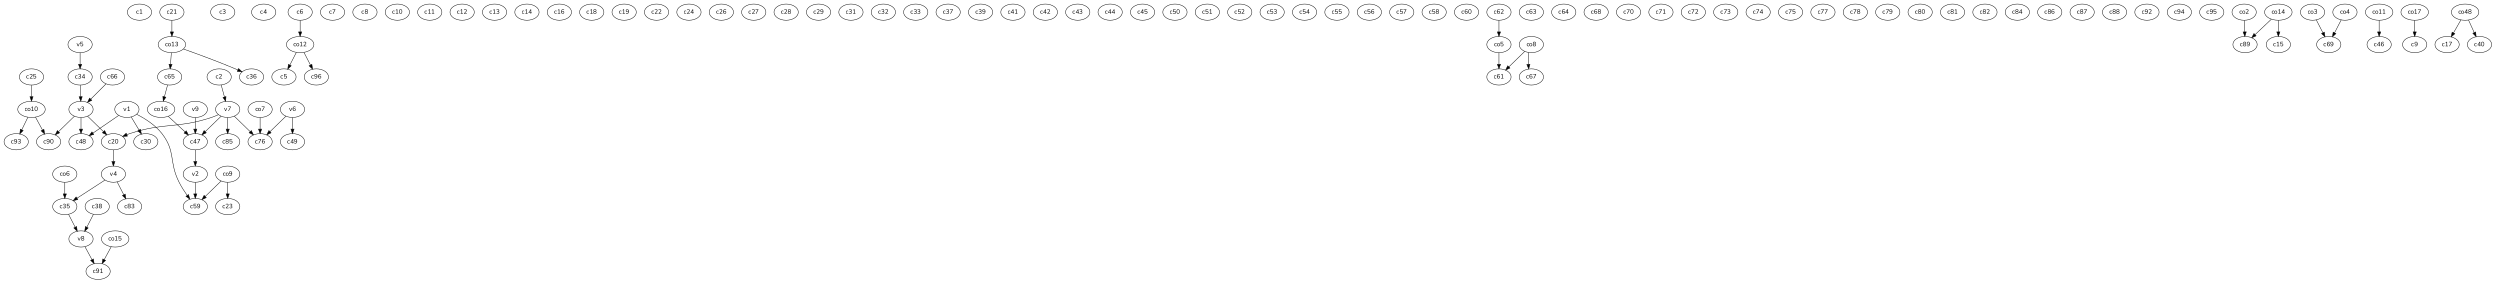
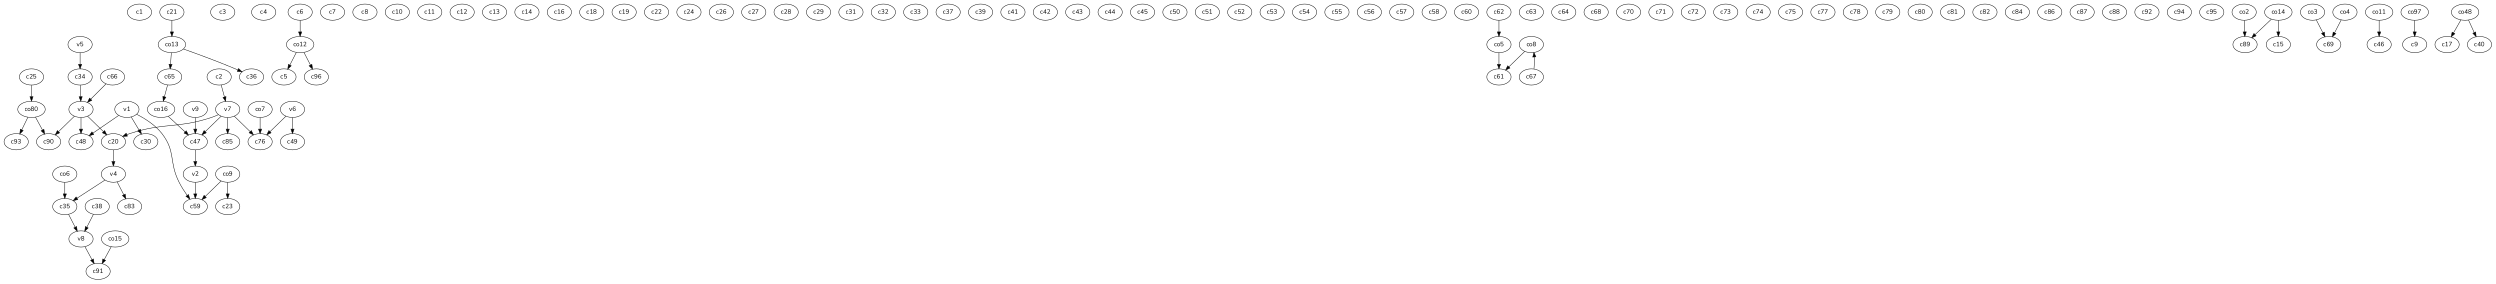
(2415, 12) -> (2415, 12)
(1528, 58) -> (1534, 63)
(31, 109) -> (31, 109)
